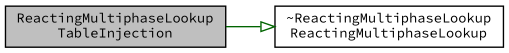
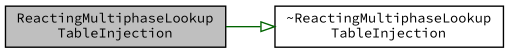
(389, 27) -> (389, 27)
